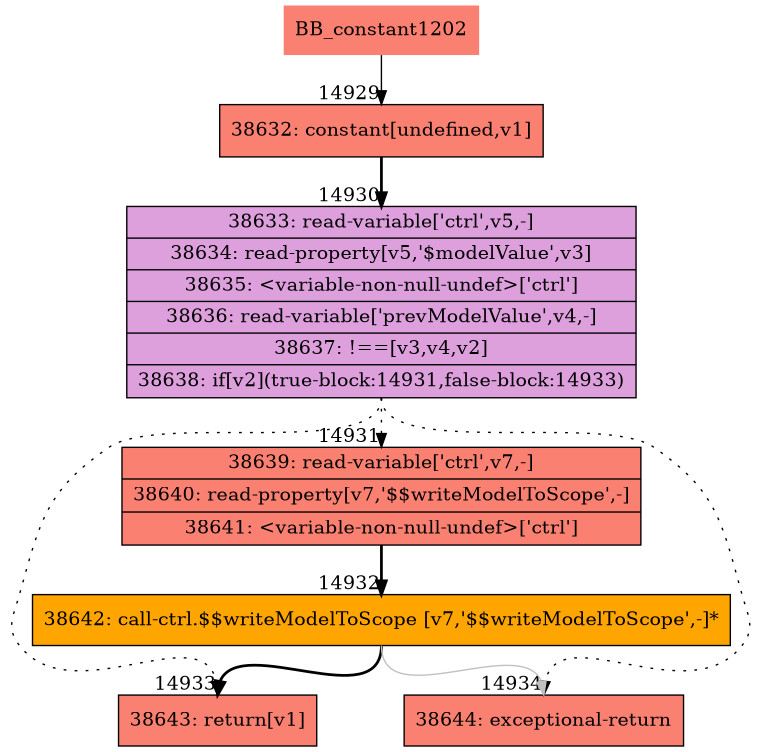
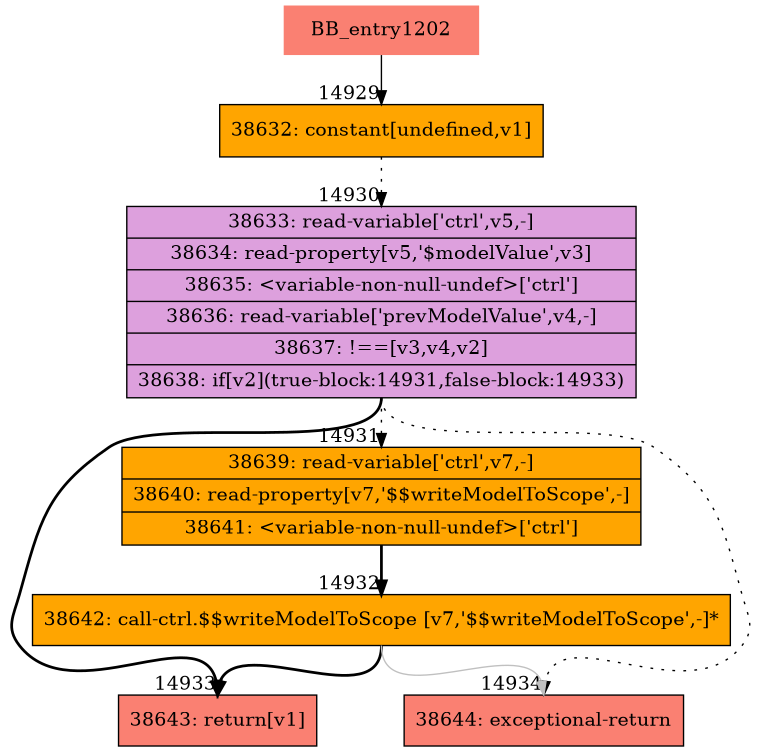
(381, 30) -> (381, 30)
(381, 131) -> (381, 131)
(381, 175) -> (381, 175)
(381, 496) -> (381, 496)
(53, 503) -> (53, 503)
